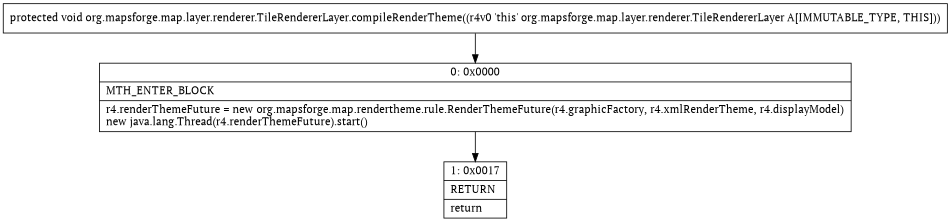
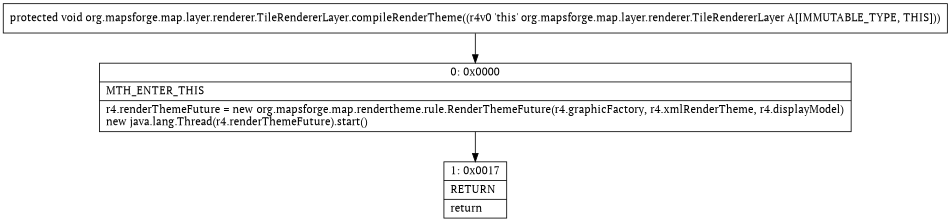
(160, 91) -> (155, 91)
